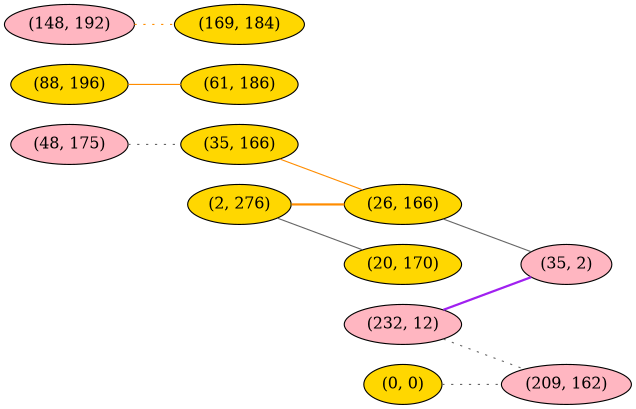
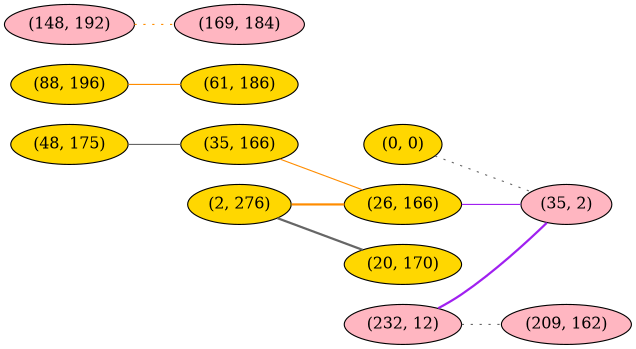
(239, 24) -> (239, 24)
(69, 144) -> (69, 144)
(155, 144) -> (155, 144)
(320, 234) -> (320, 234)
(487, 235) -> (491, 204)
(472, 384) -> (483, 174)
